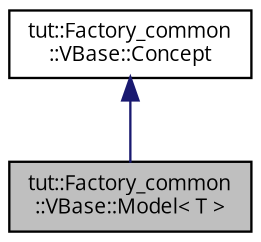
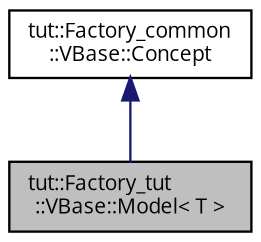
(130, 197) -> (130, 197)
